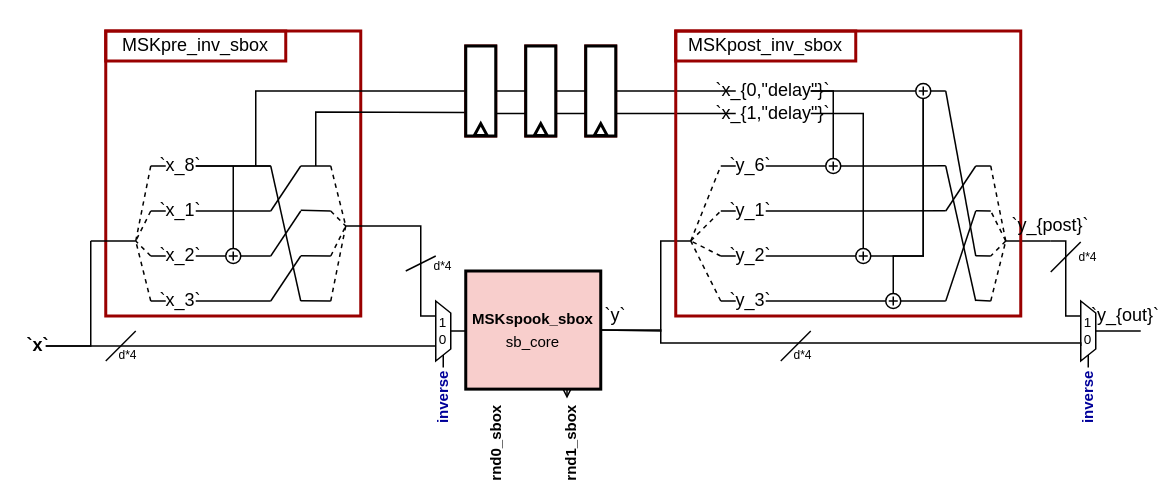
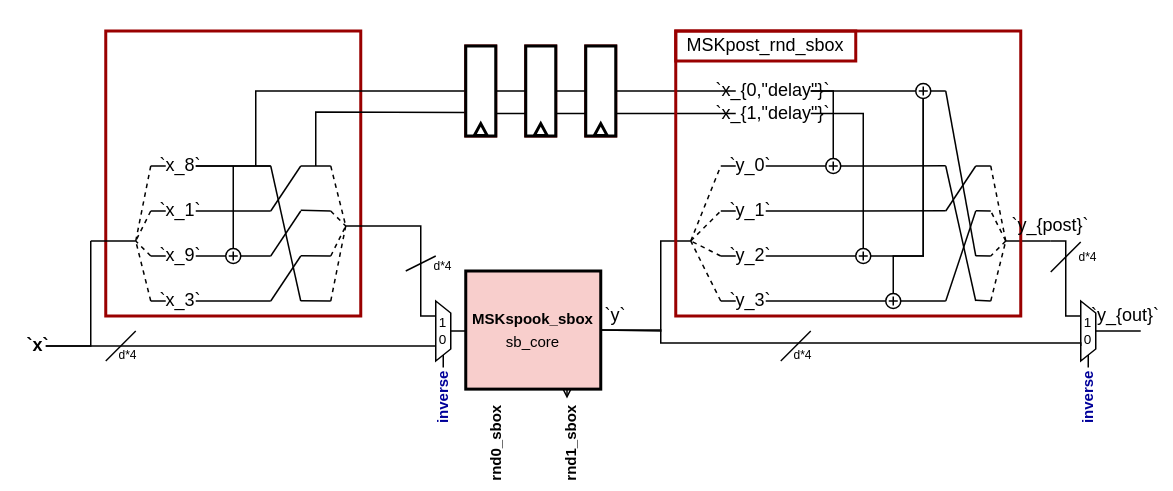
(196, 46) -> none
(766, 46) -> (766, 46)
(751, 166) -> (751, 166)
(181, 256) -> (181, 256)
